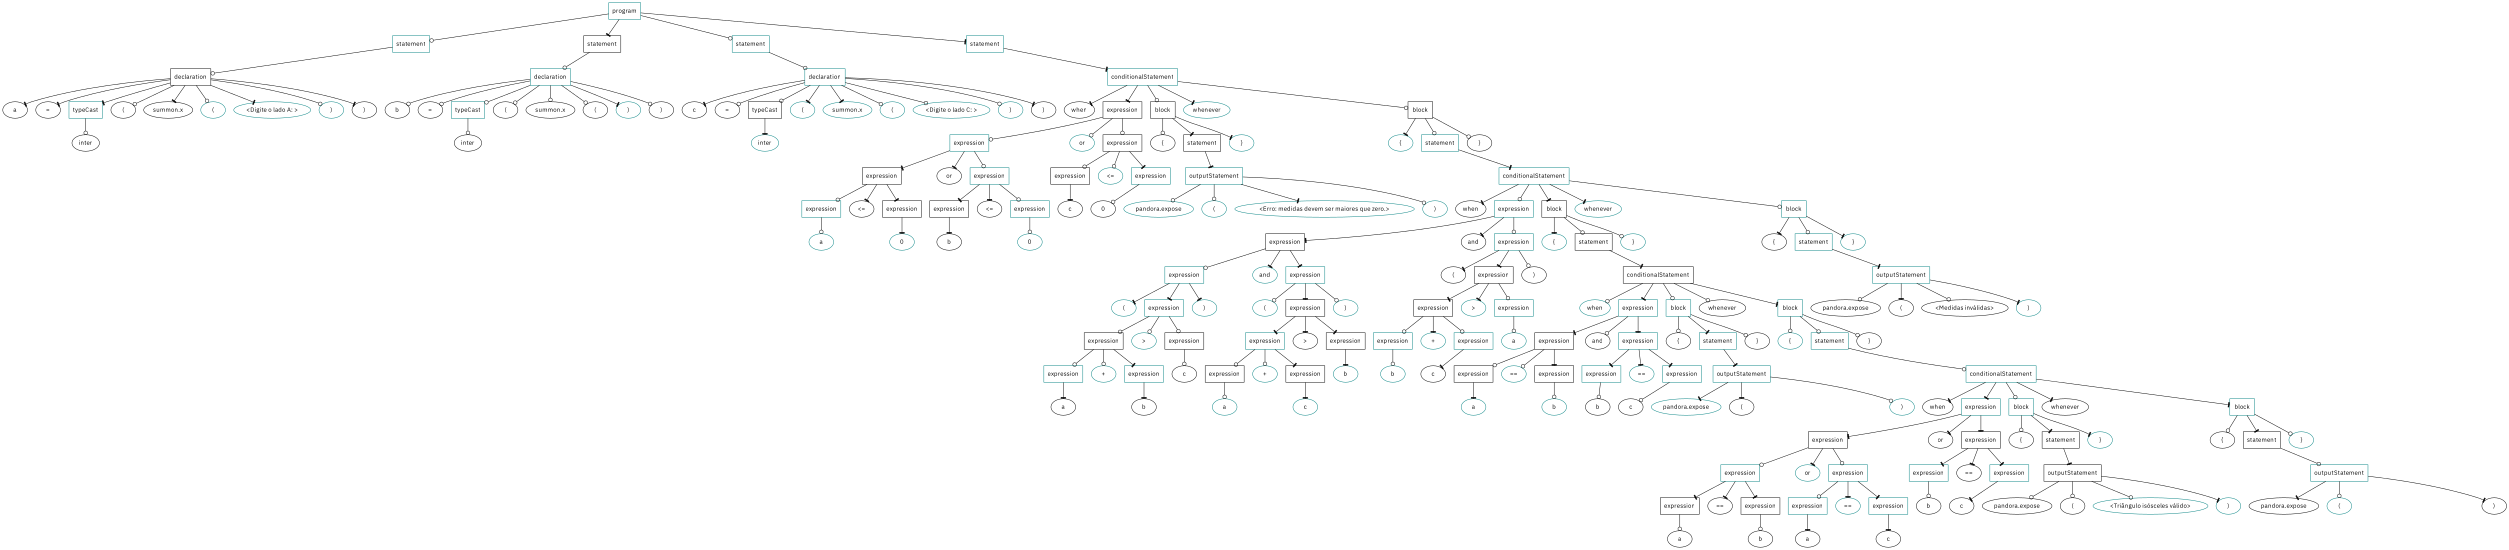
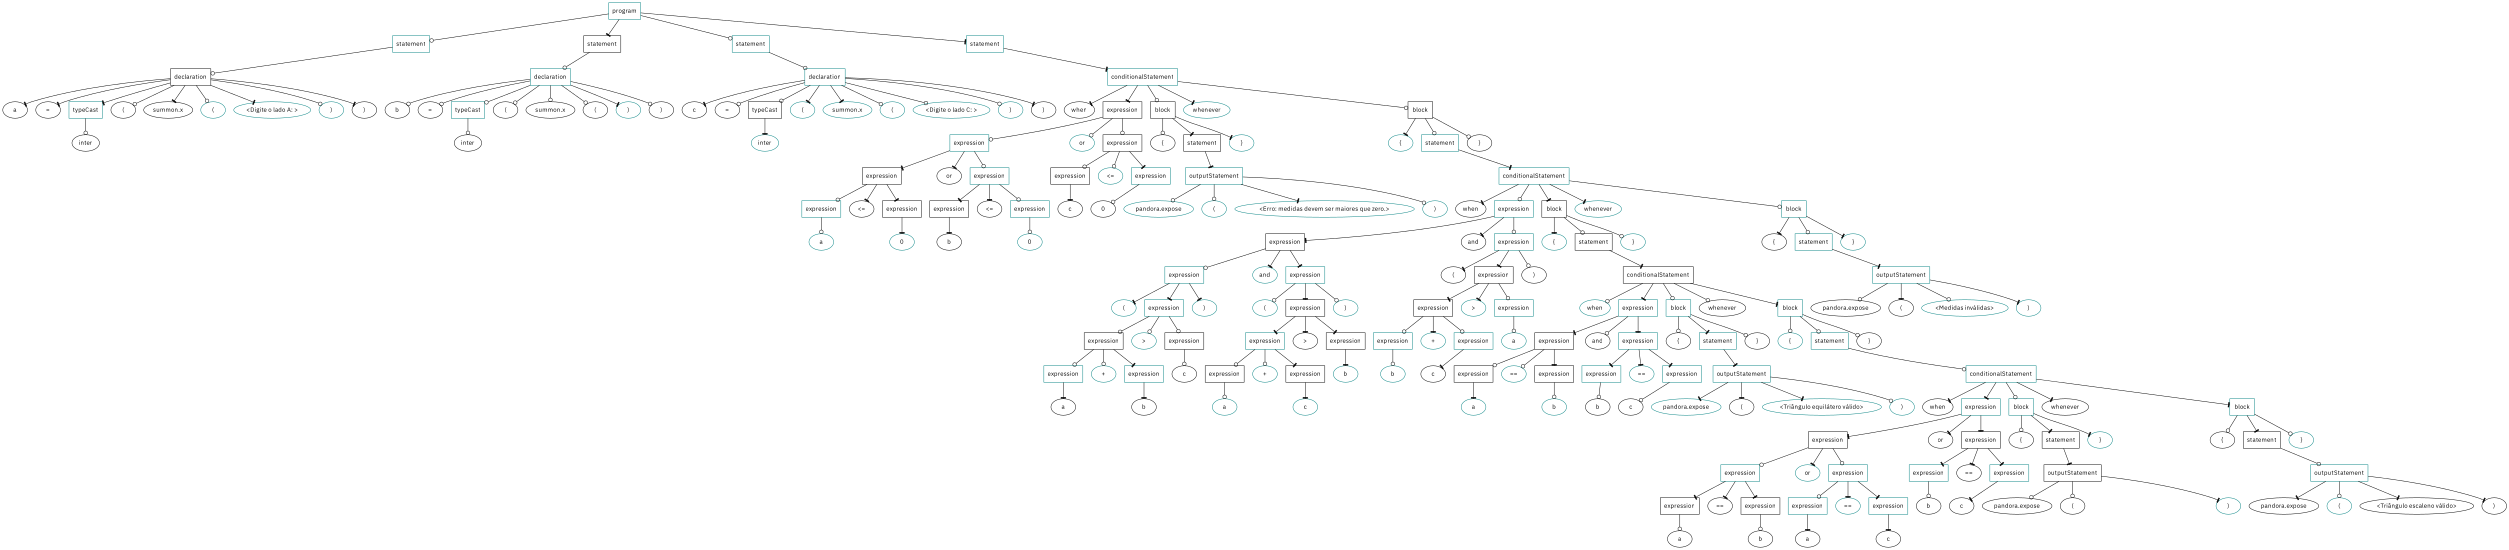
(1965, 308) -> (1965, 308)
none -> (1822, 407)
(2150, 506) -> none
none -> (2417, 506)
